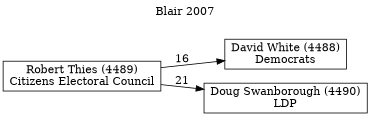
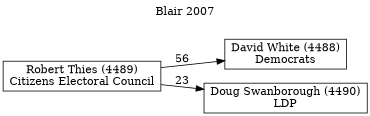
(182, 59) -> (182, 59)
(182, 81) -> (182, 81)
